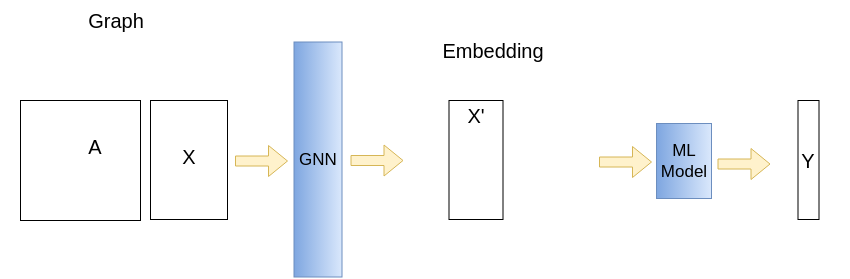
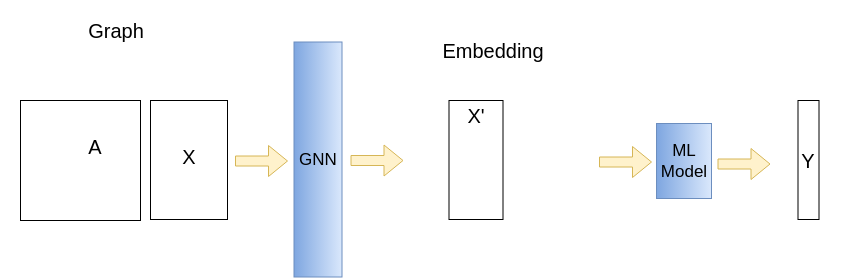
(116, 21) -> (116, 31)
